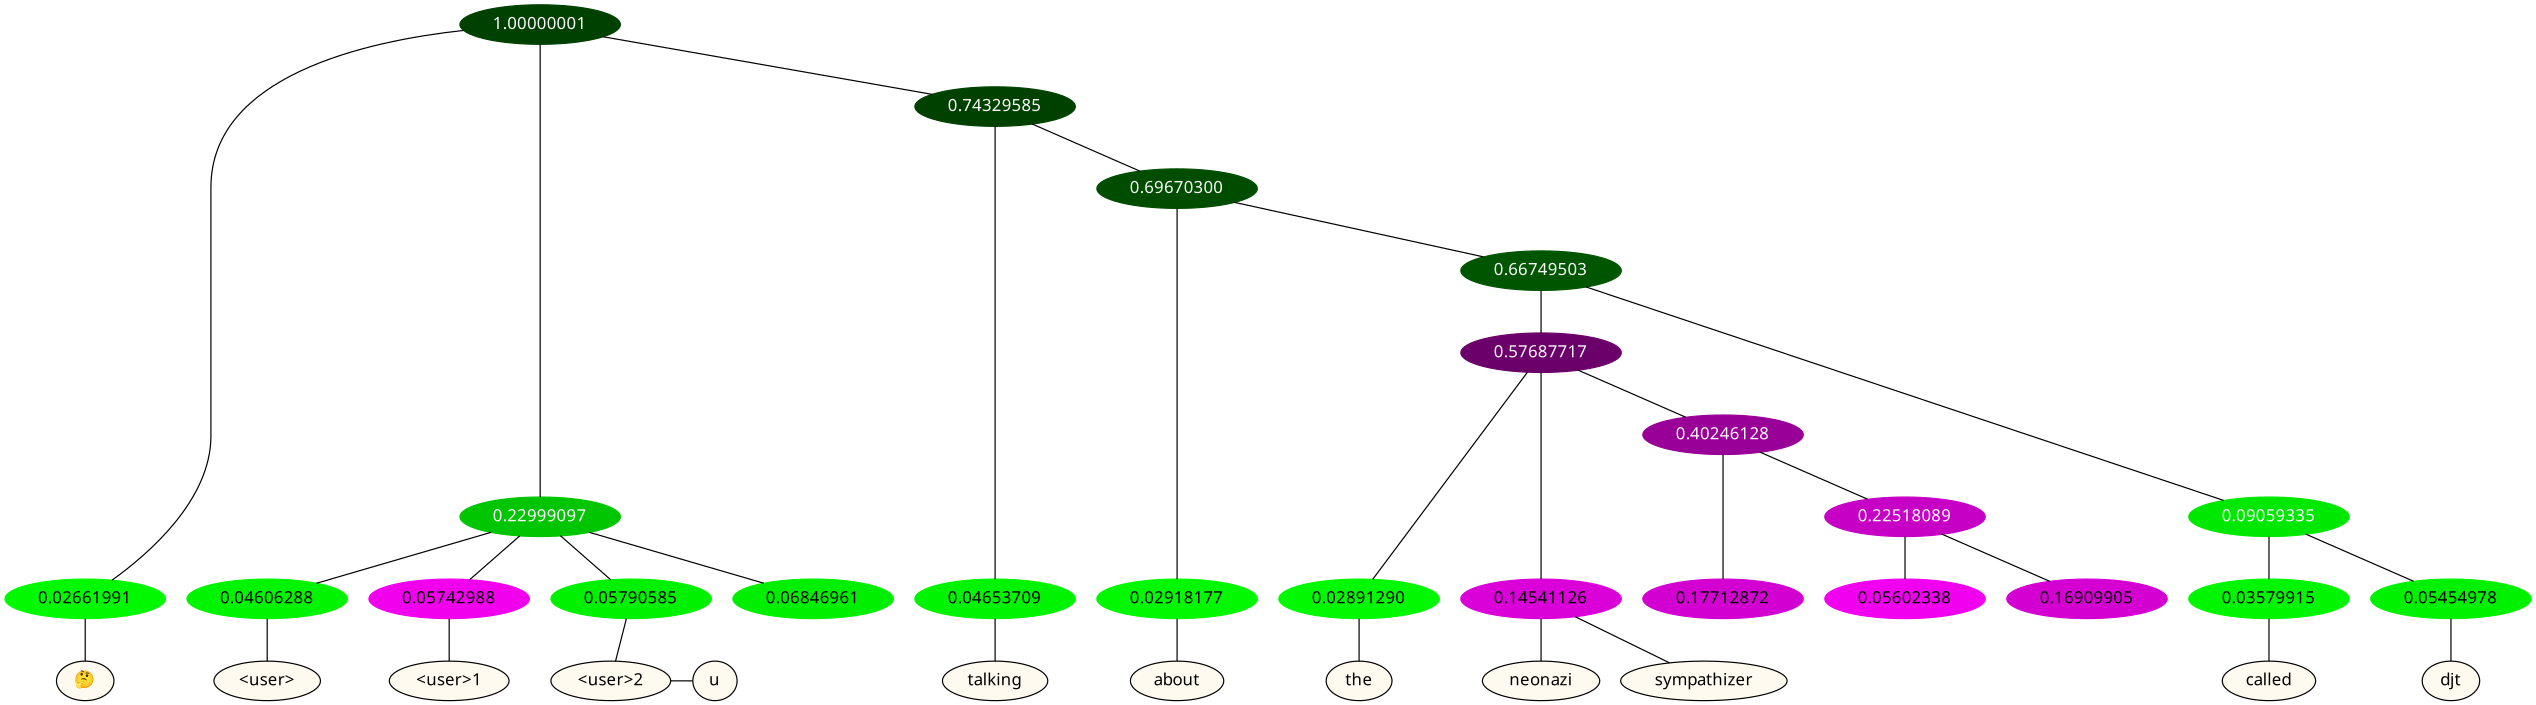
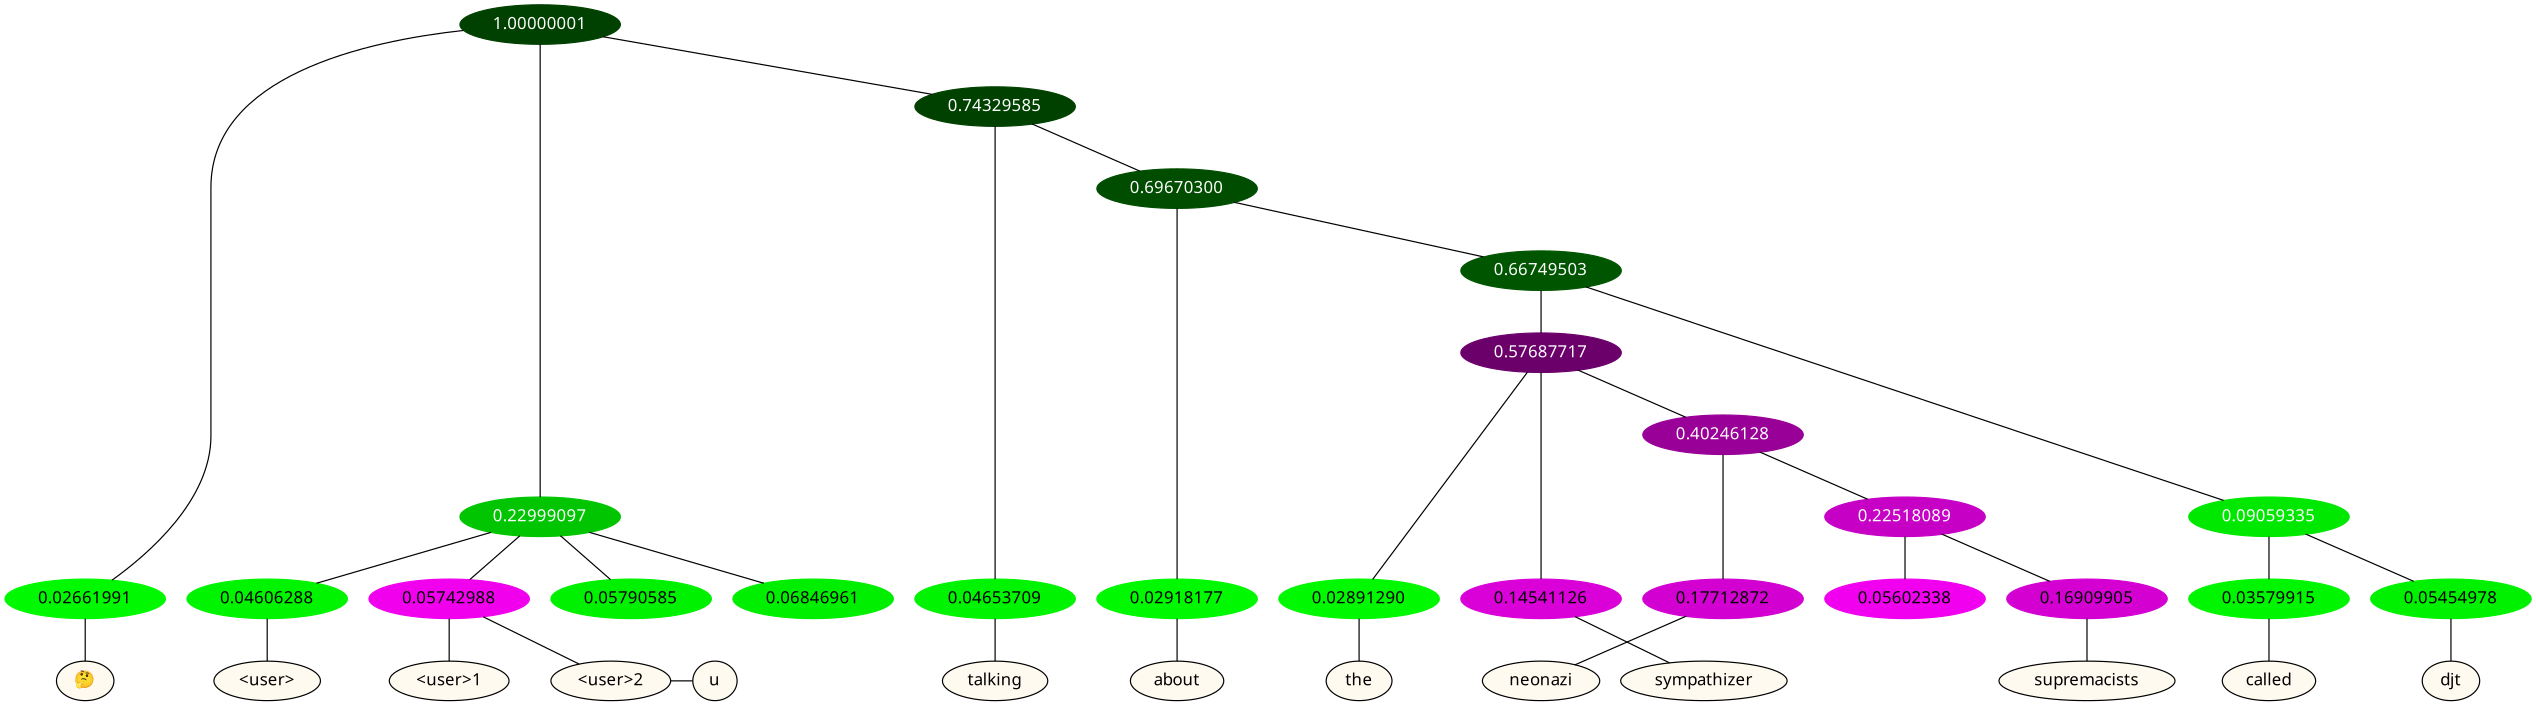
(621, 640) -> (531, 640)
(1541, 640) -> (1636, 638)
none -> (2087, 681)
